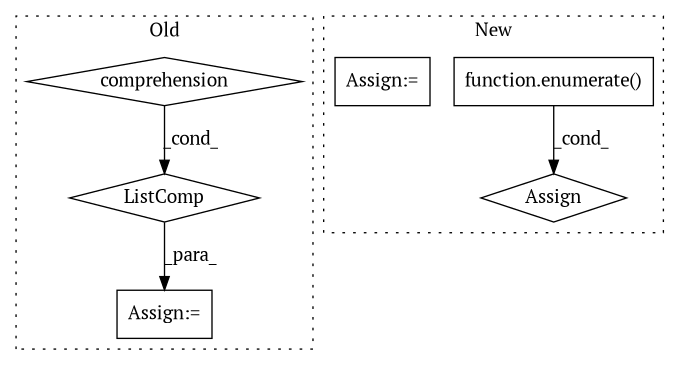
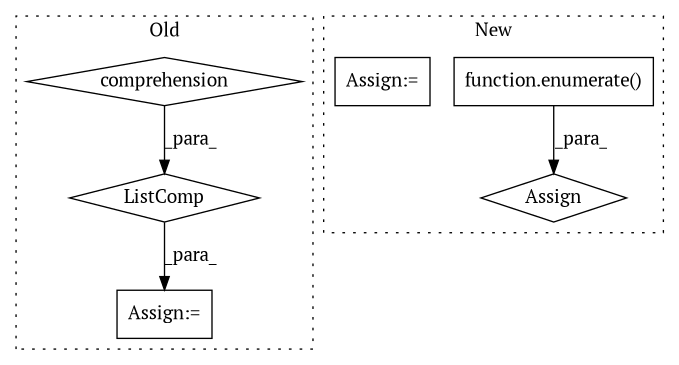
(191, 140) -> (191, 140)
(582, 140) -> (582, 140)
